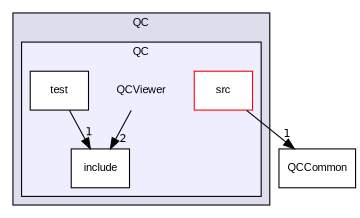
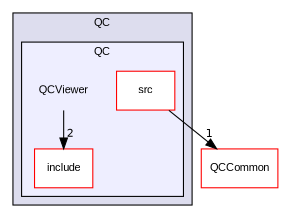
(59, 91) -> none
(100, 168) -> (64, 168)
(317, 168) -> (240, 168)
